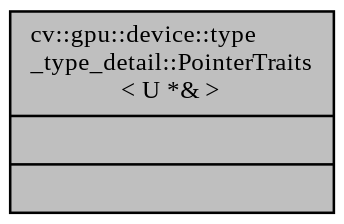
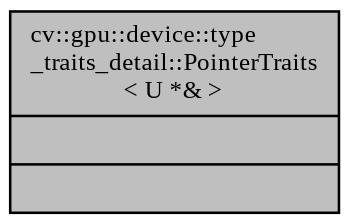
(172, 62) -> (175, 62)
